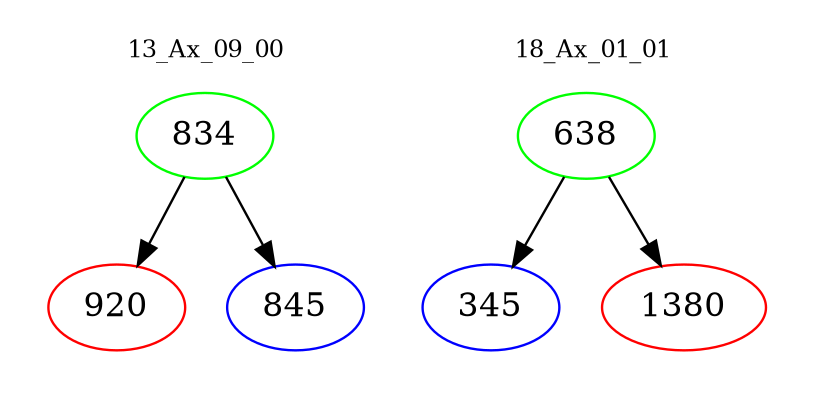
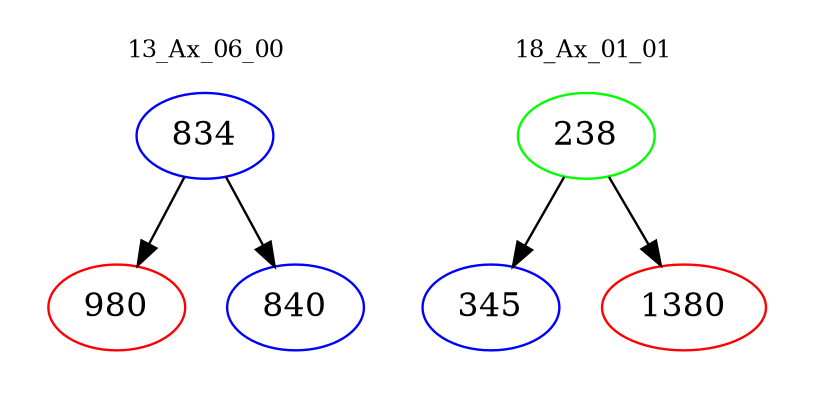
(206, 51) -> (206, 51)
(205, 136) -> (205, 136)
(586, 136) -> (586, 136)
(117, 307) -> (117, 307)
(296, 307) -> (296, 307)
